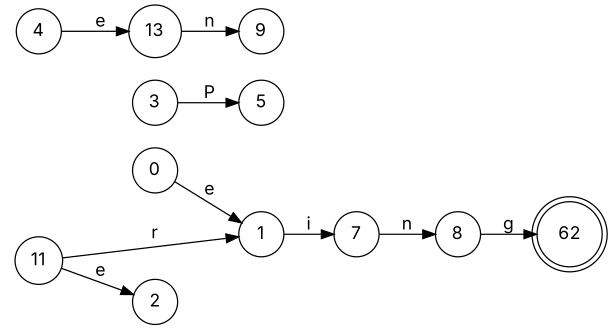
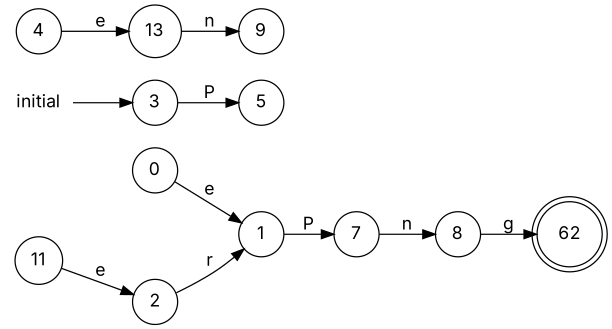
none -> (39, 103)
(309, 225) -> (309, 225)
(144, 248) -> (206, 277)
